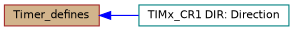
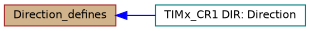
(52, 15) -> (60, 15)
